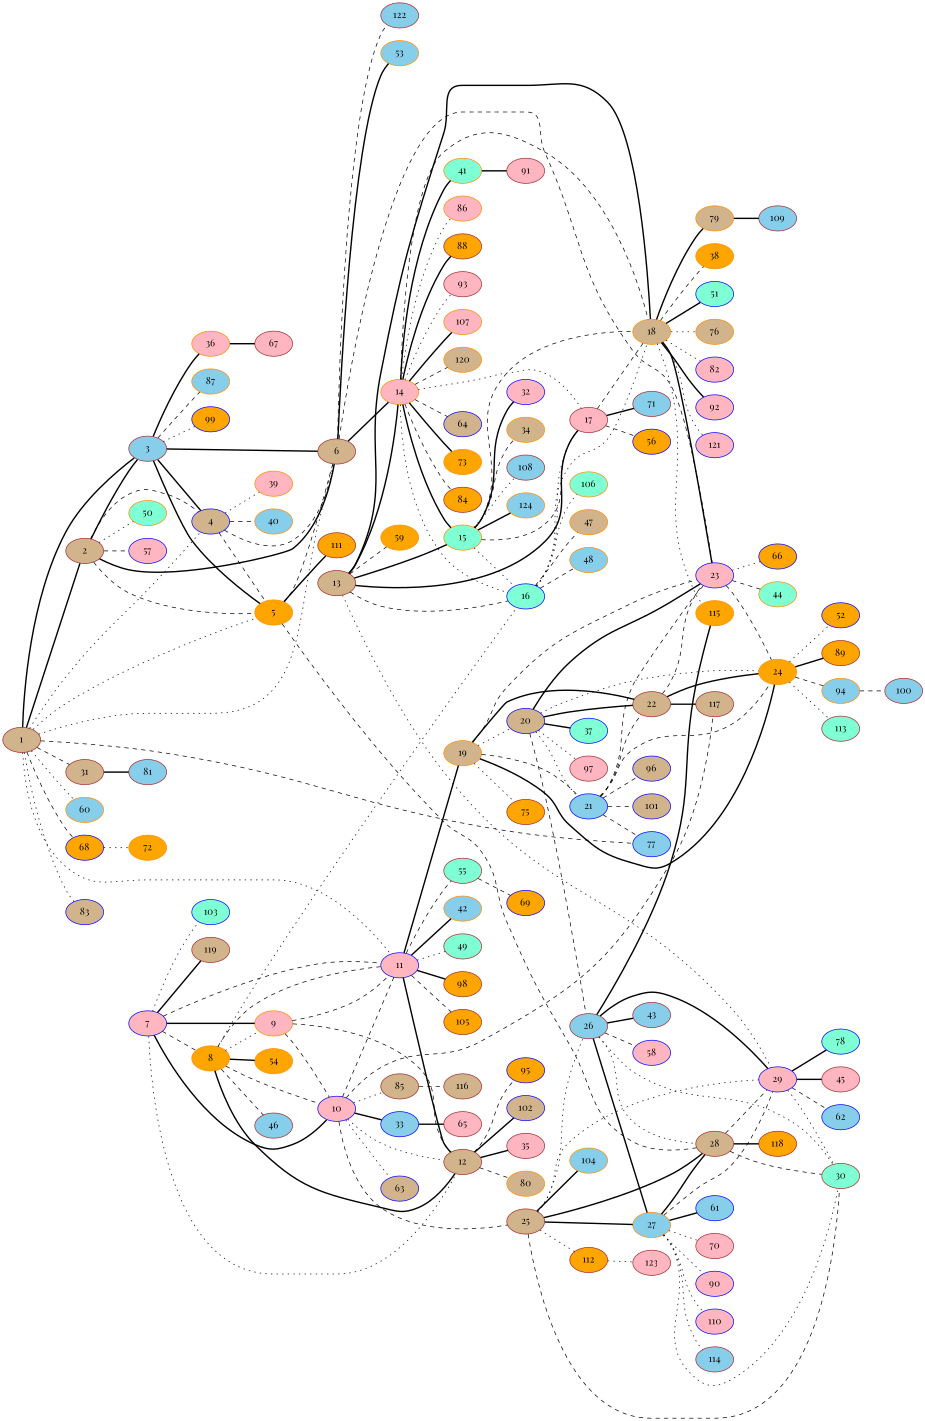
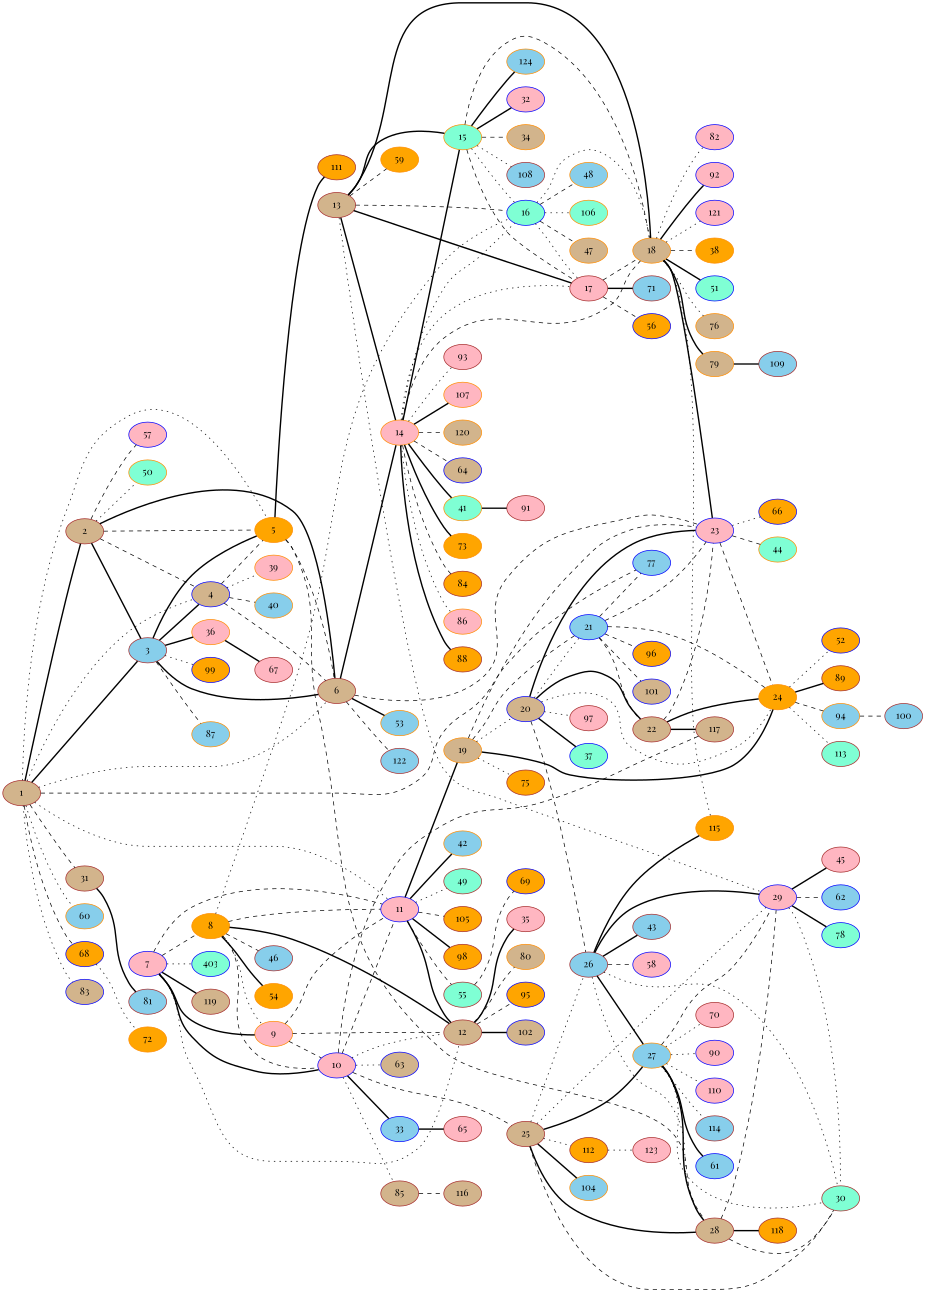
(535, 693) -> none
(652, 769) -> (652, 654)
(211, 912) -> (211, 964)
